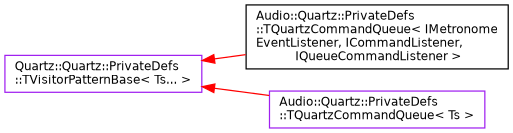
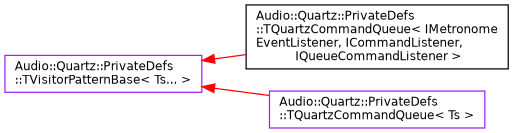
(103, 74) -> (103, 74)
